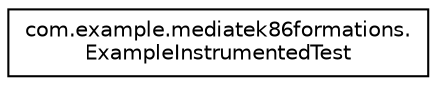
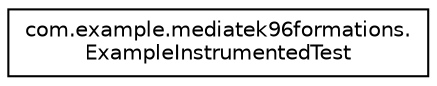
(218, 43) -> (218, 43)
